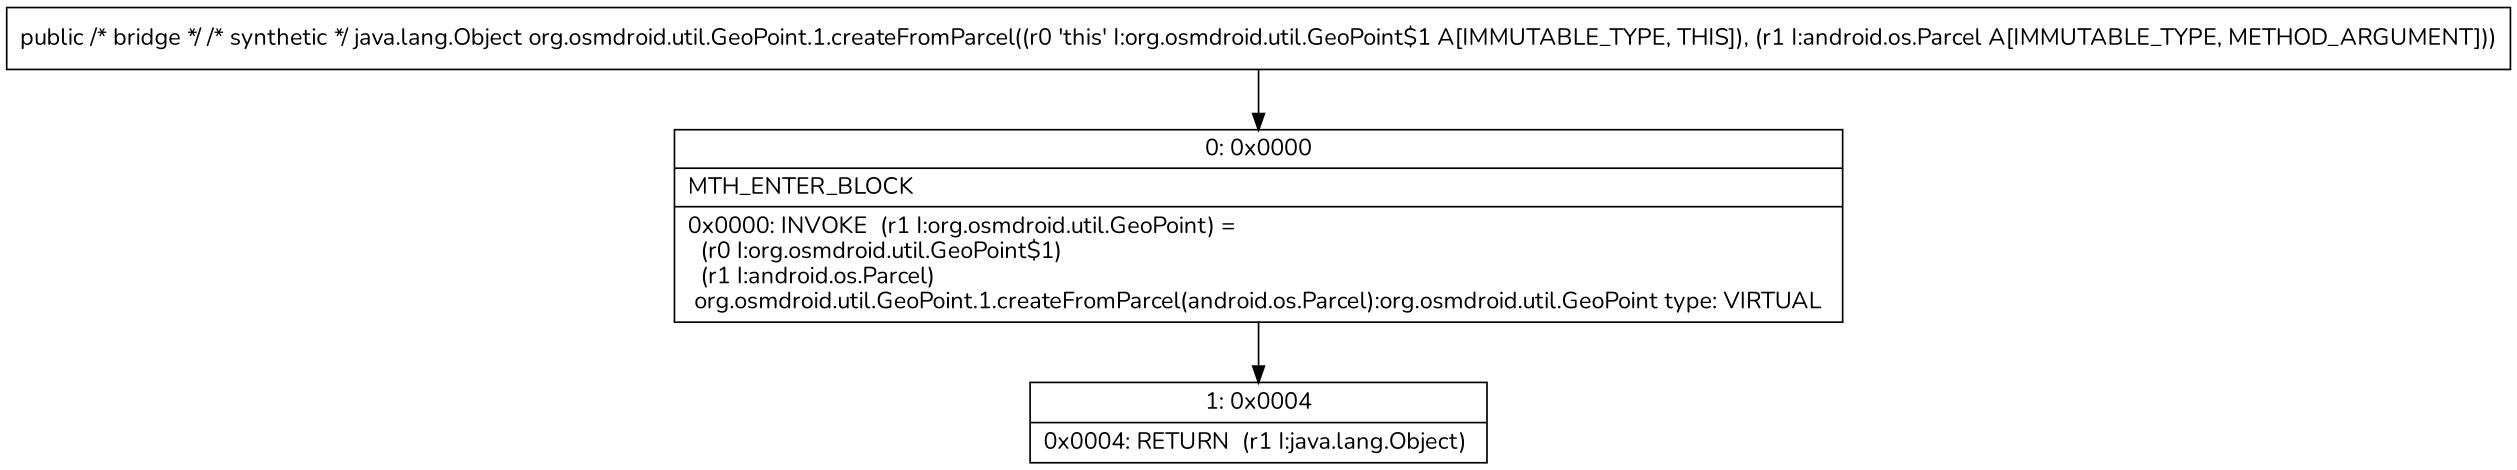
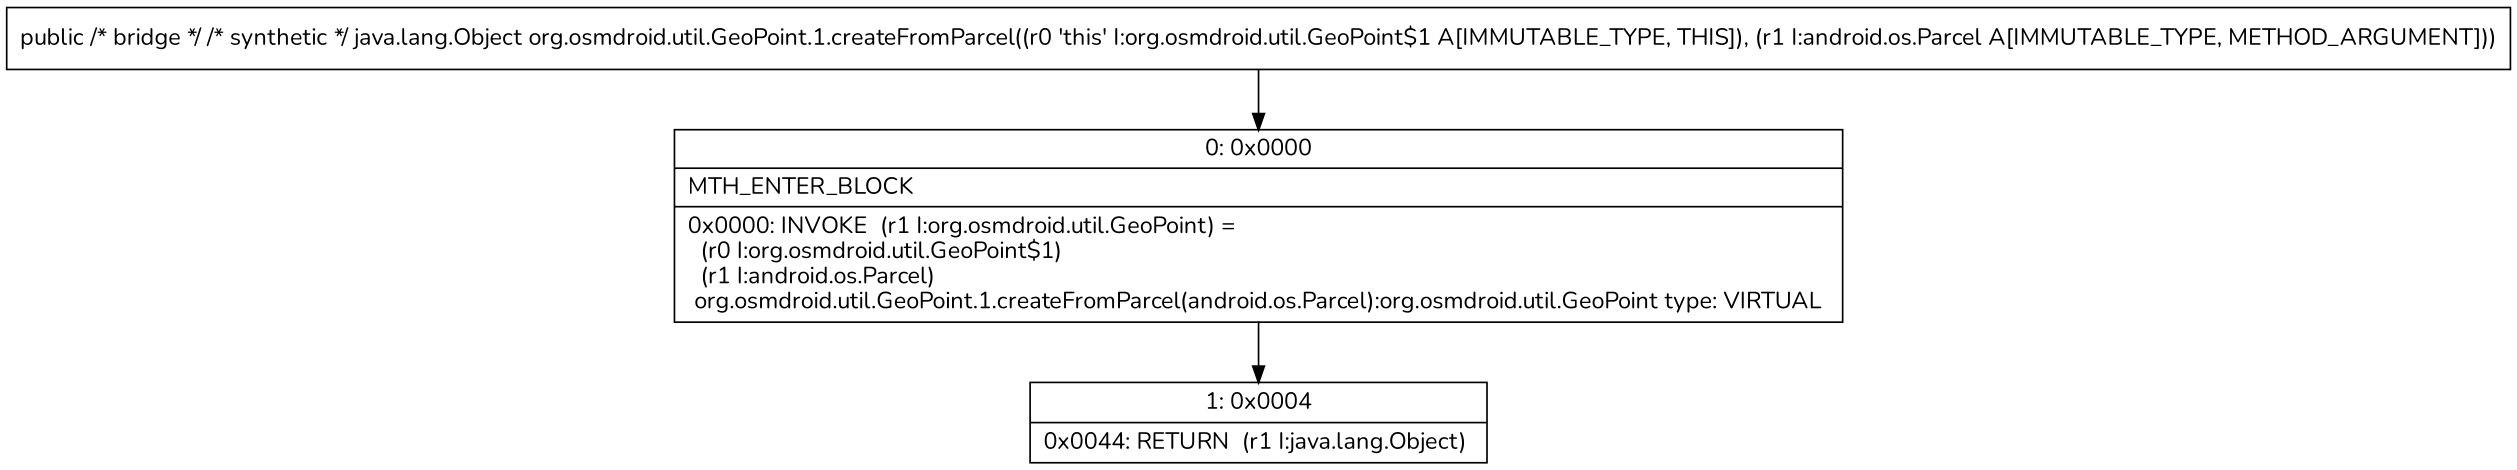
(1259, 442) -> (1259, 442)
